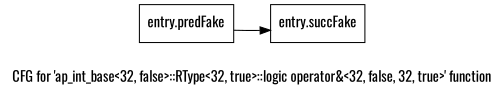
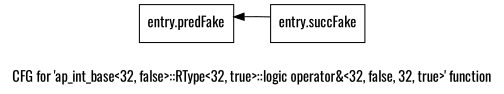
(247, 30) -> (257, 17)
